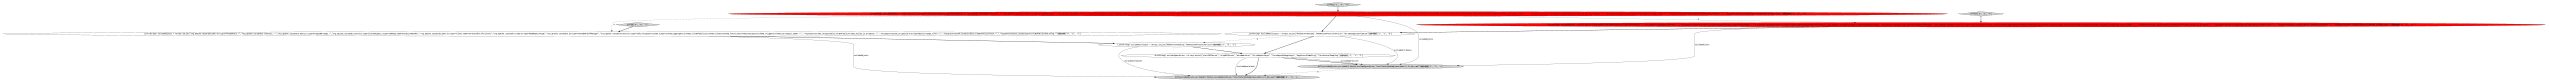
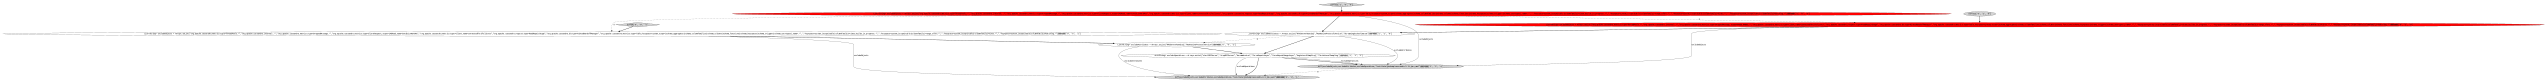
(1981, 14) -> (1980, 14)
